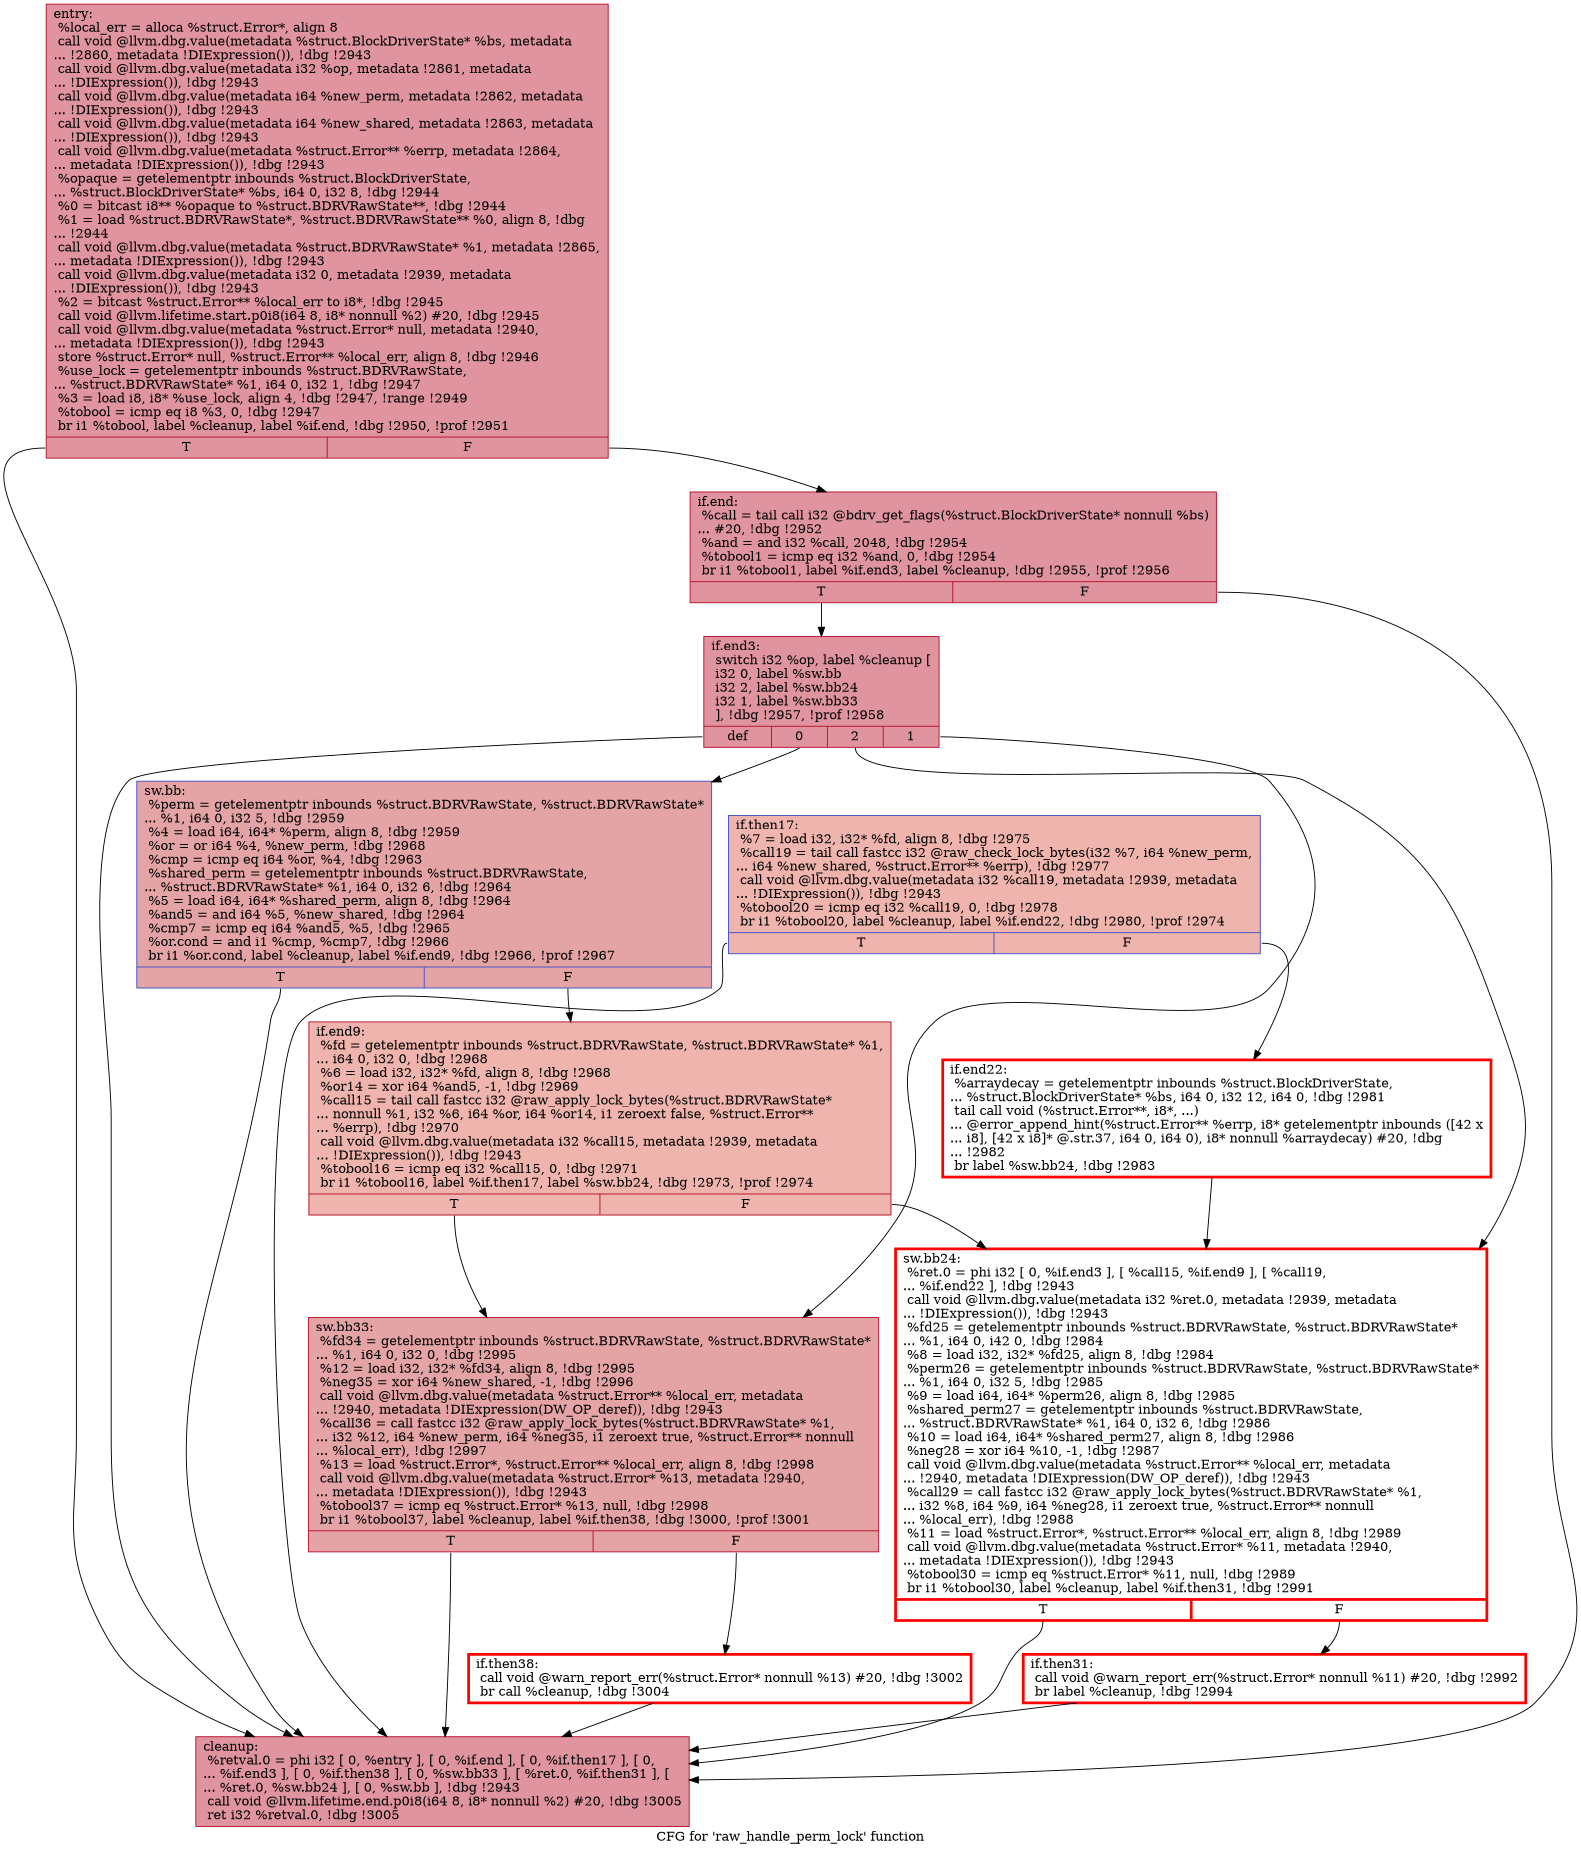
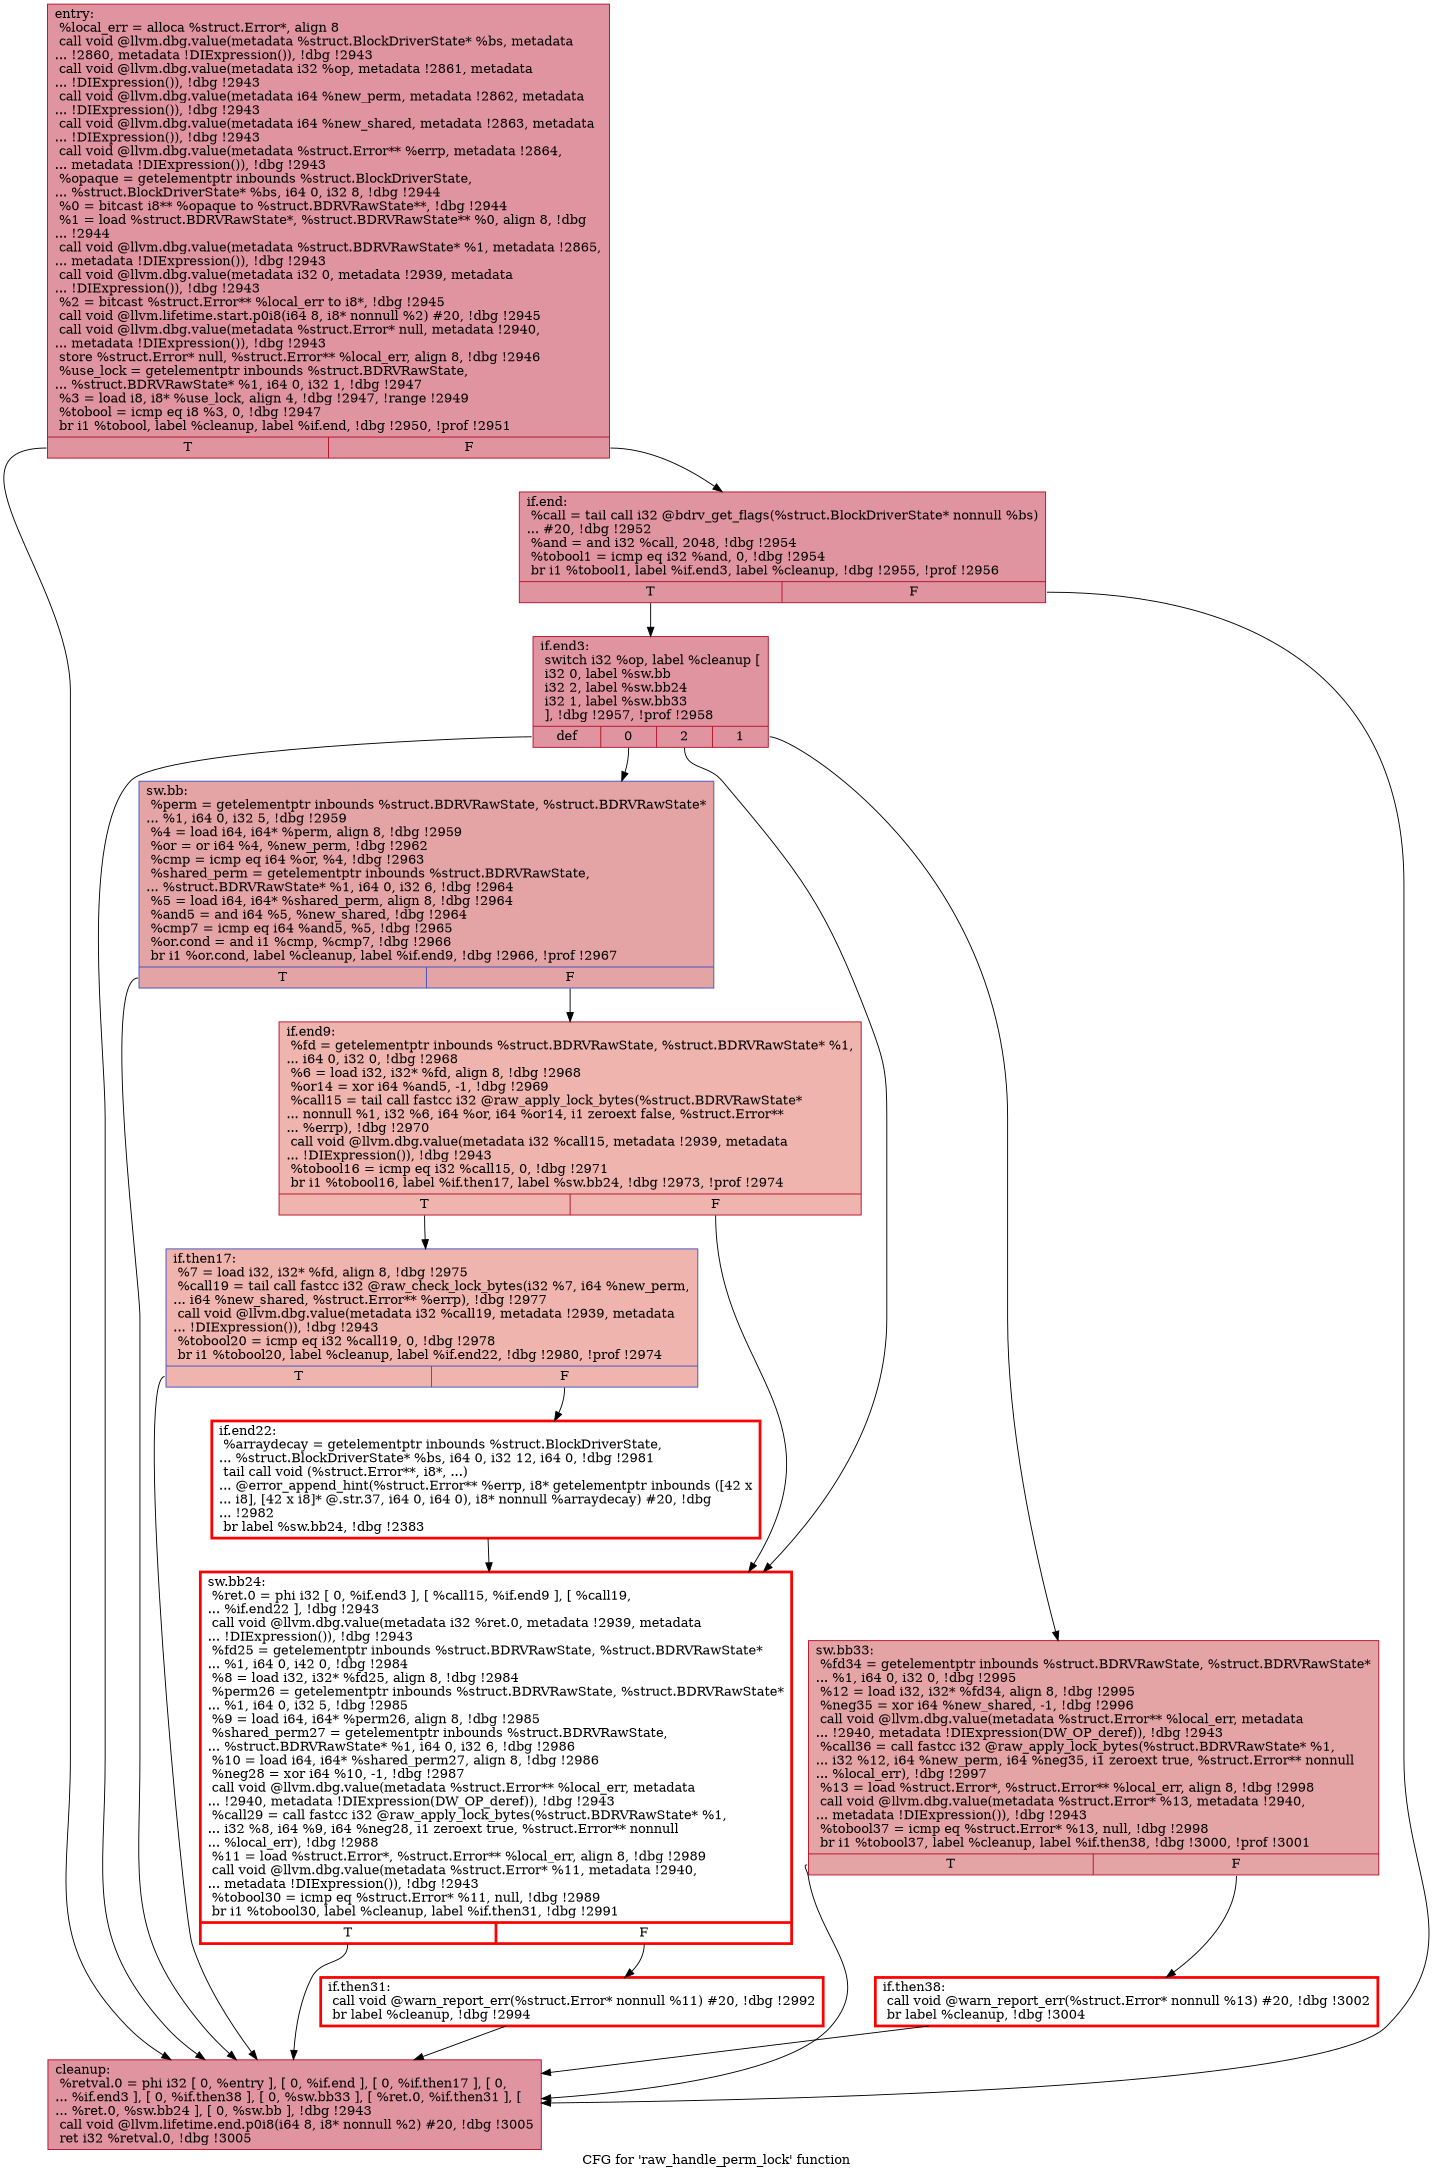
(285, 846) -> (287, 846)
(1053, 1166) -> (322, 1527)
(462, 1264) -> (425, 1228)
(573, 1692) -> (984, 2015)
